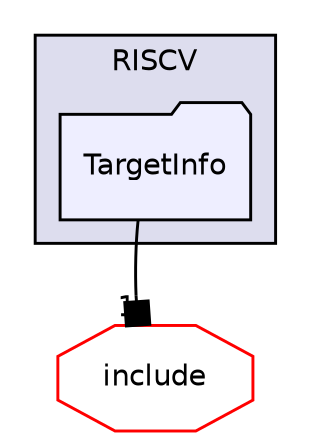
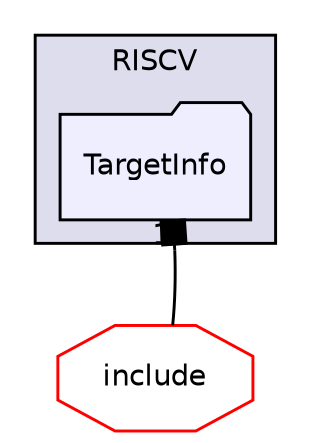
(136, 262) -> (175, 288)
